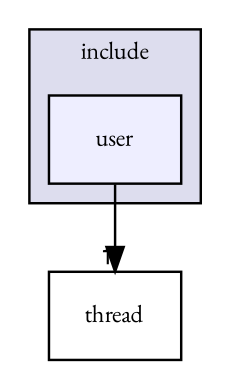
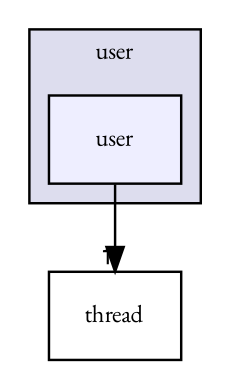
(115, 53) -> (115, 53)
